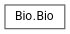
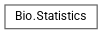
(35, 17) -> (51, 17)
